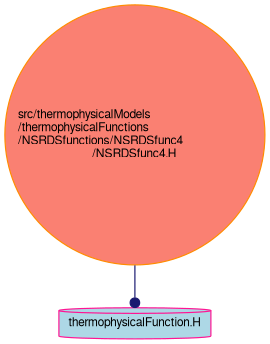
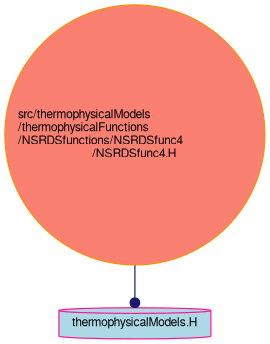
(135, 323) -> (135, 323)
